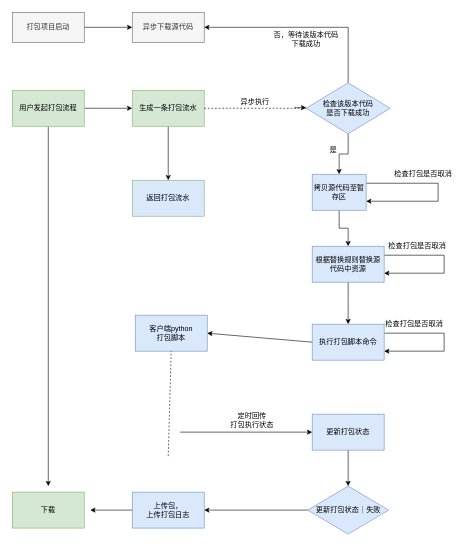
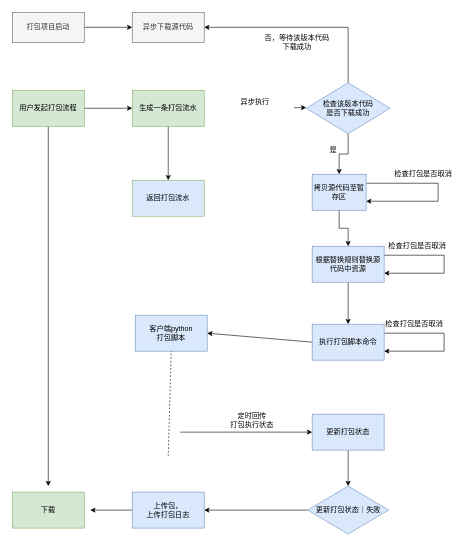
(306, 39) -> (297, 42)
(248, 108) -> none
